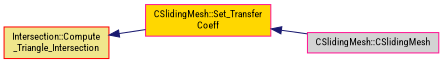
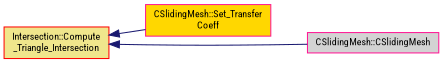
(294, 32) -> (213, 45)
